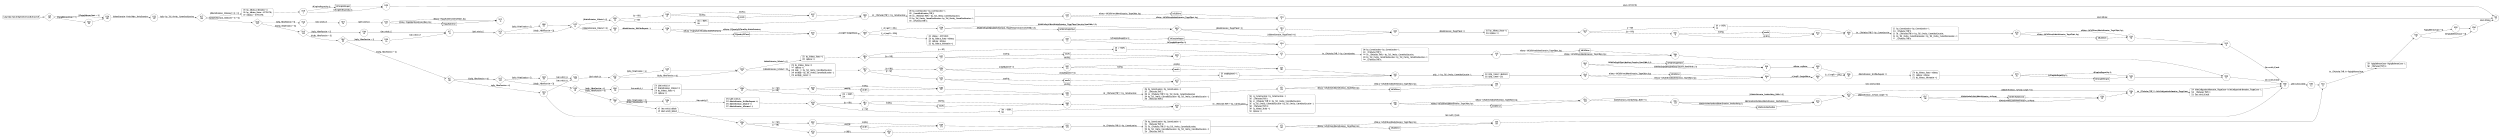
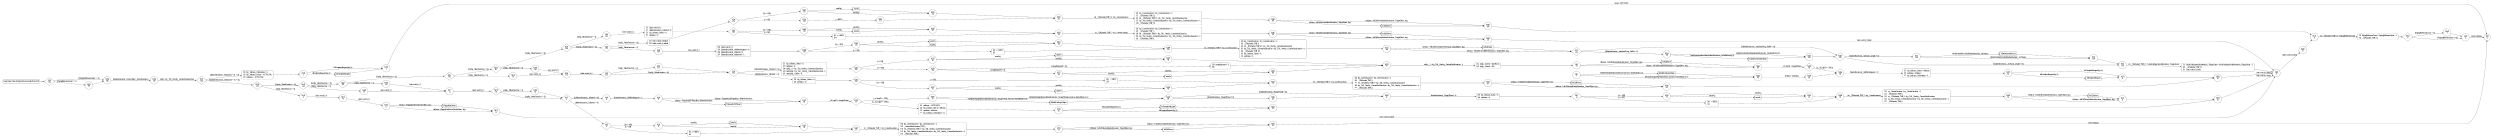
(1414, 116) -> (1395, 118)
